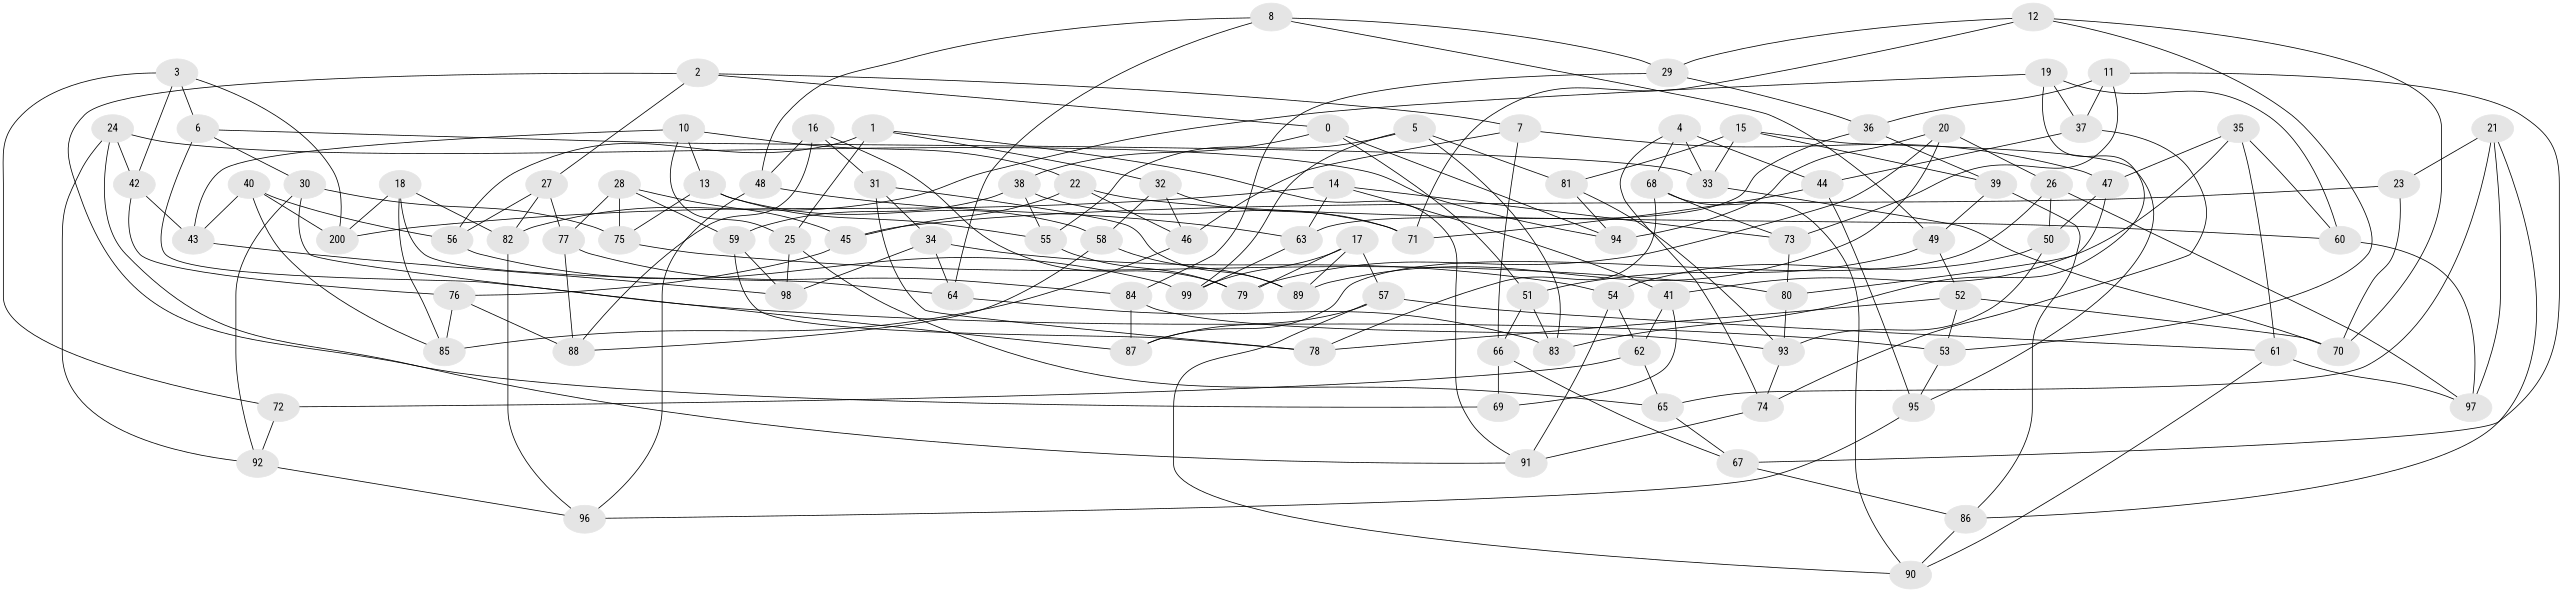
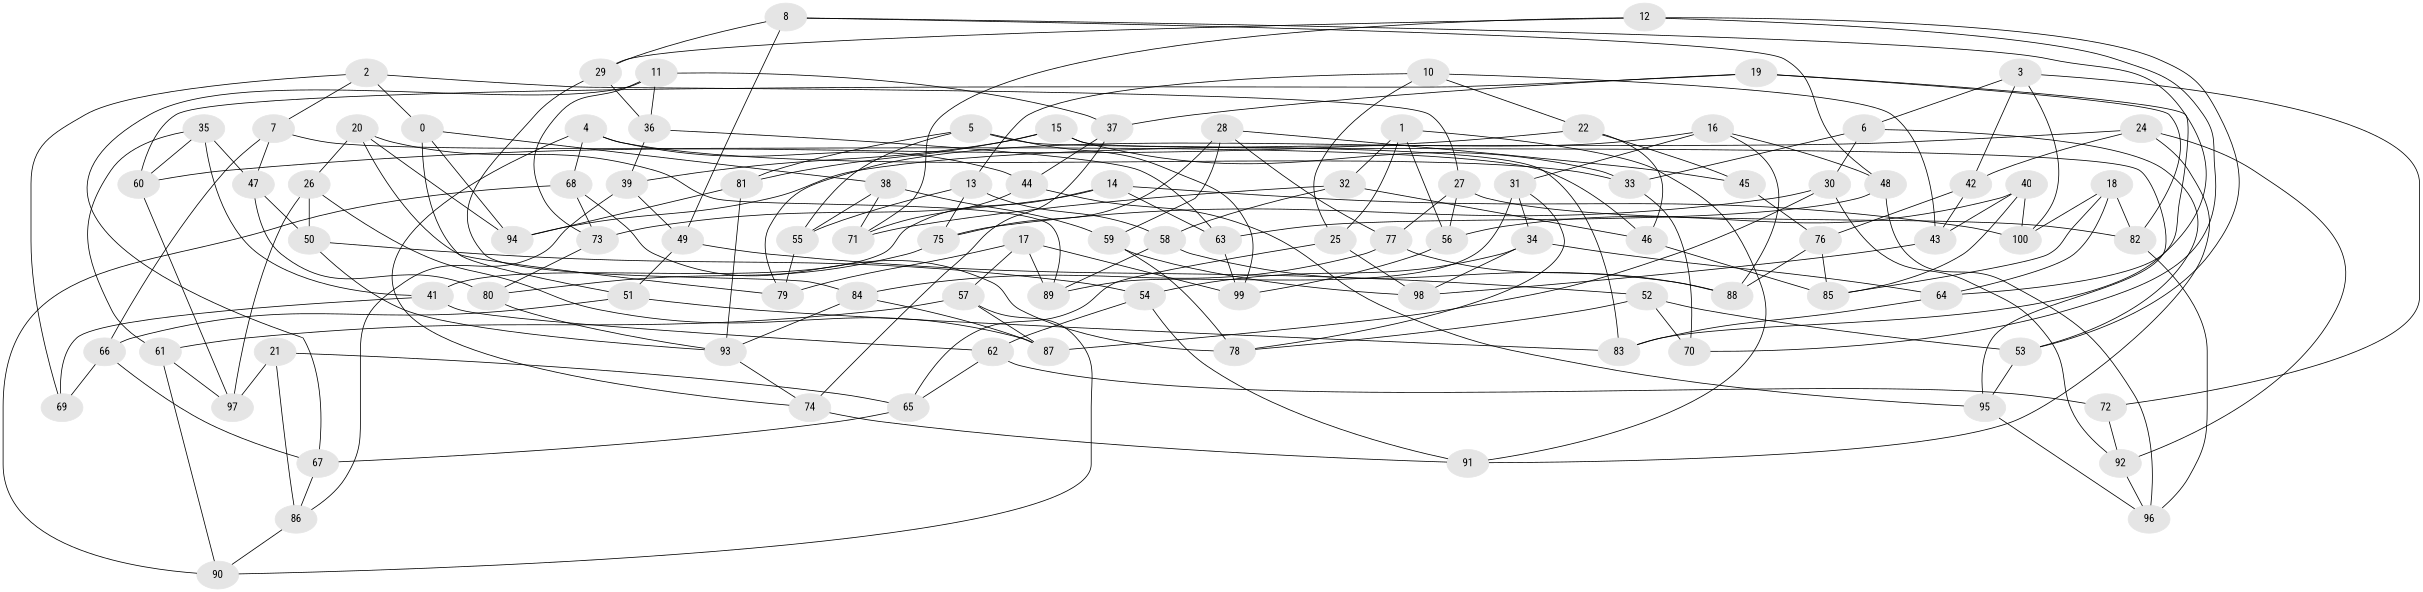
(2399, 184) -> none
(337, 240) -> (2020, 240)
